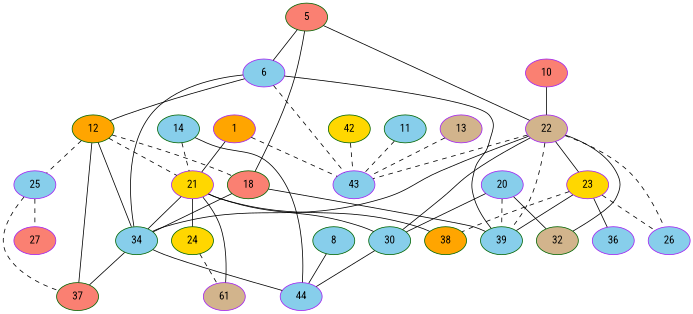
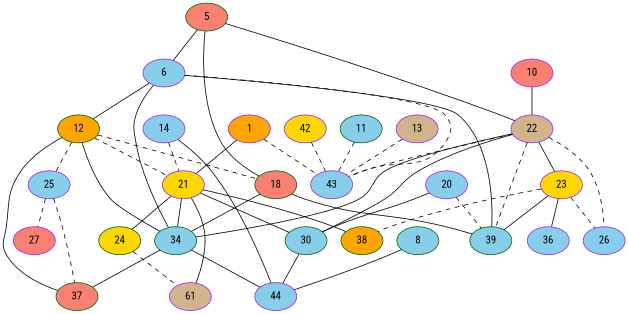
(178, 129) -> (164, 129)
(349, 129) -> (305, 129)
(557, 241) -> none
